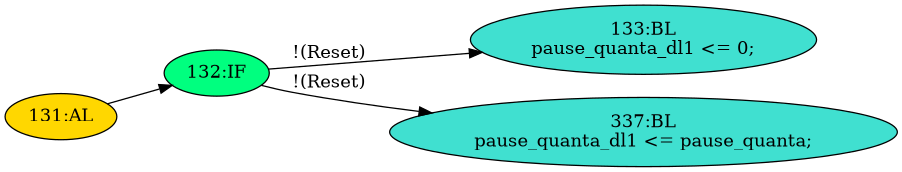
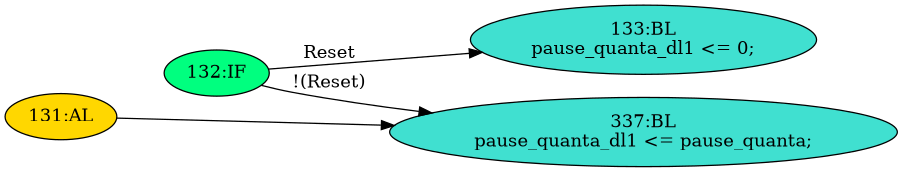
(329, 53) -> (329, 53)
(133, 96) -> (249, 122)
